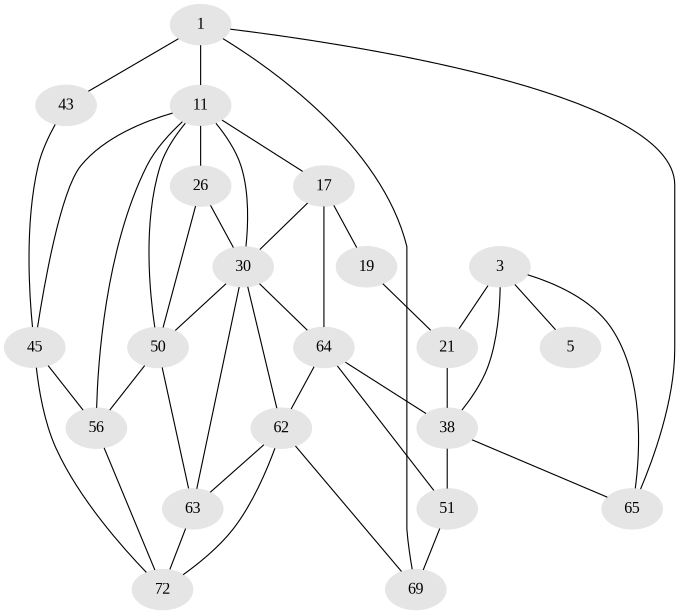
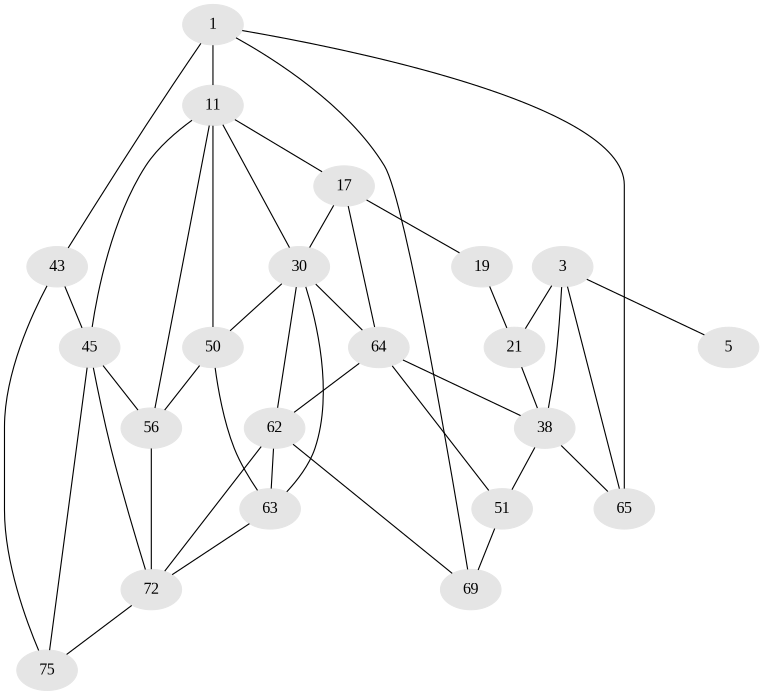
(201, 186) -> none
none -> (47, 670)
